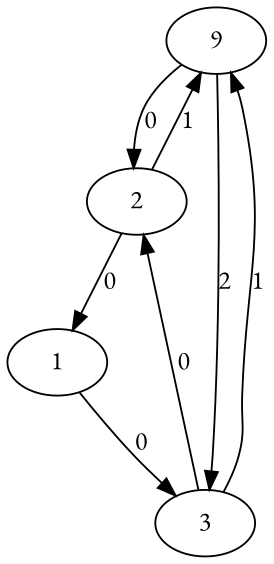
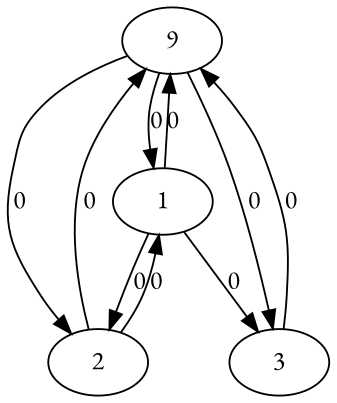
none -> (149, 111)
(188, 121) -> (90, 201)
none -> (167, 130)
(225, 282) -> (254, 201)
(258, 282) -> (291, 201)
(173, 372) -> (132, 272)
